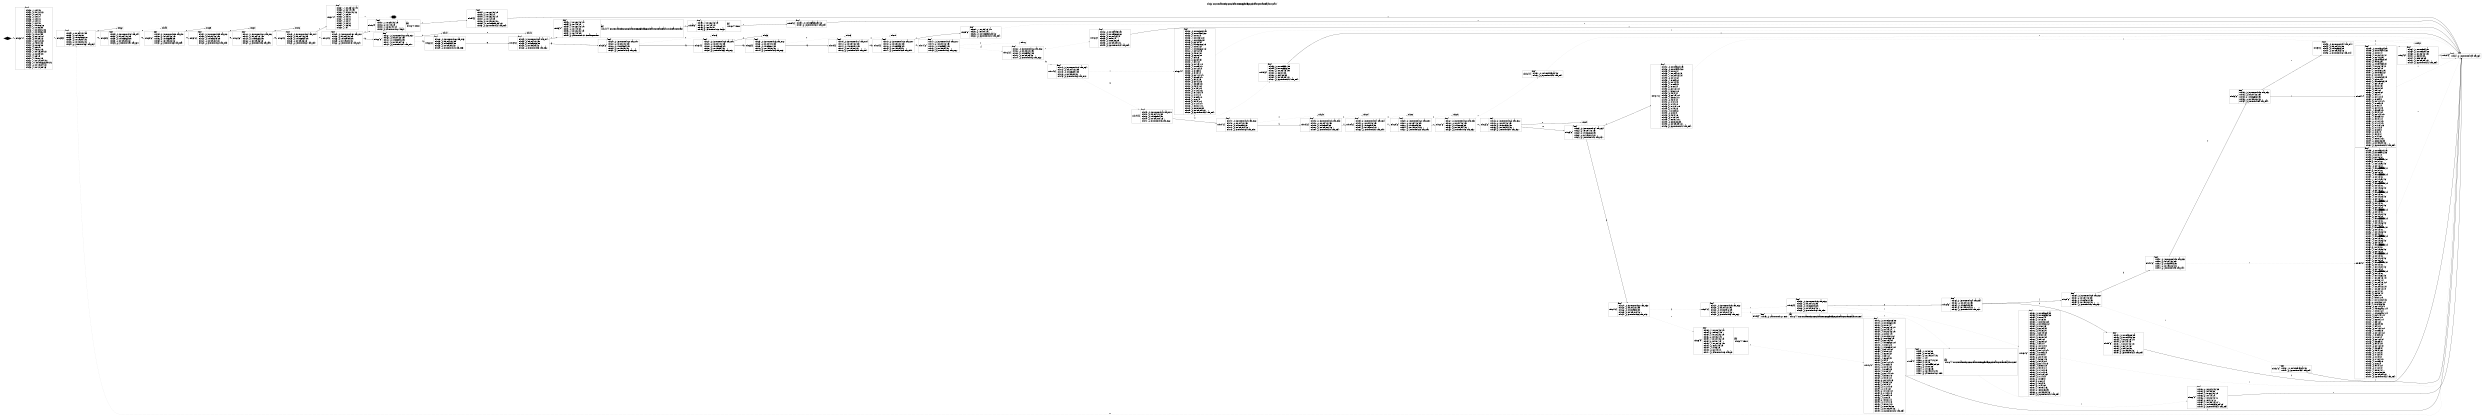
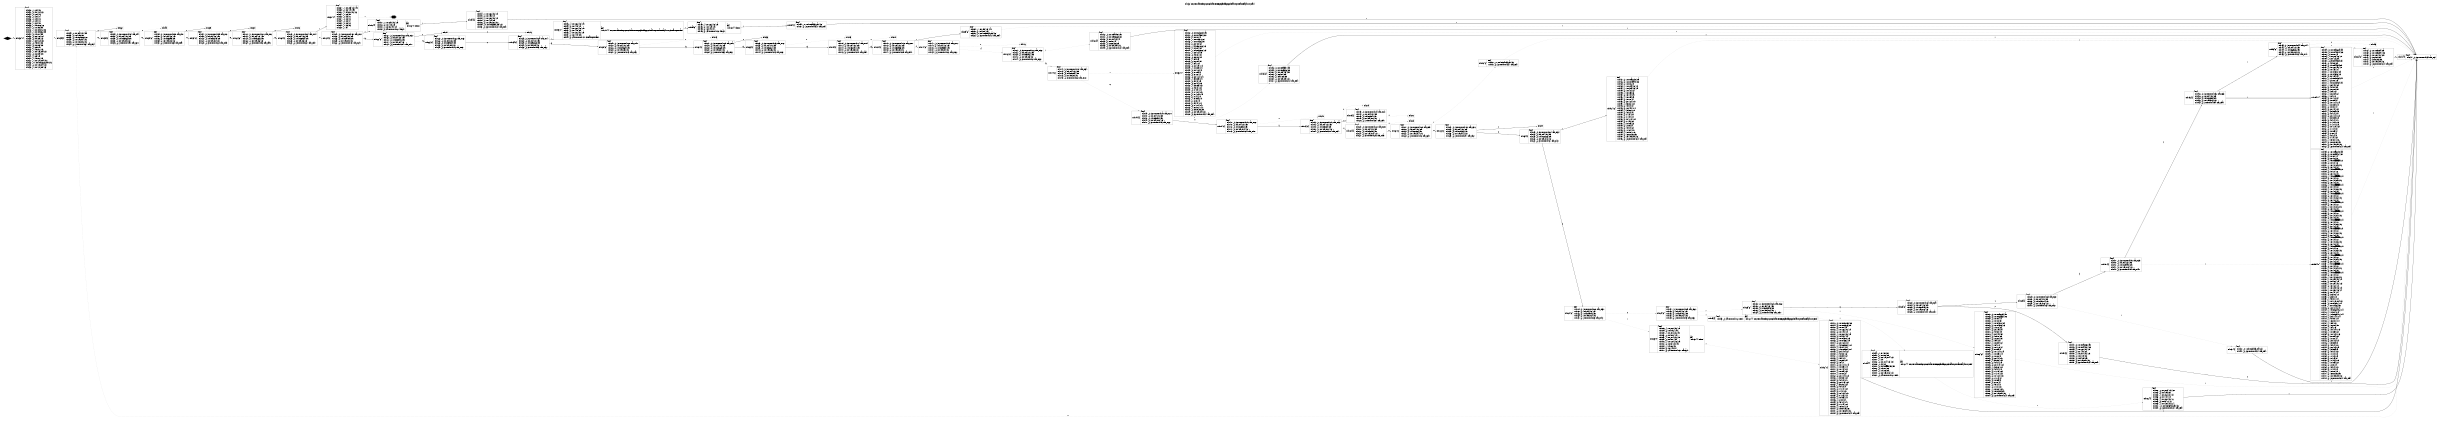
(1388, 125) -> (1343, 129)
